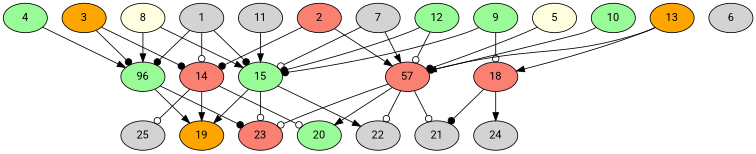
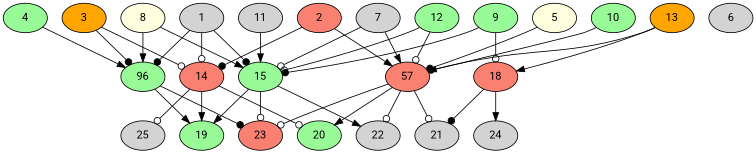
(138, 45) -> (138, 45)
(354, 51) -> (354, 51)
(202, 136) -> (202, 136)
